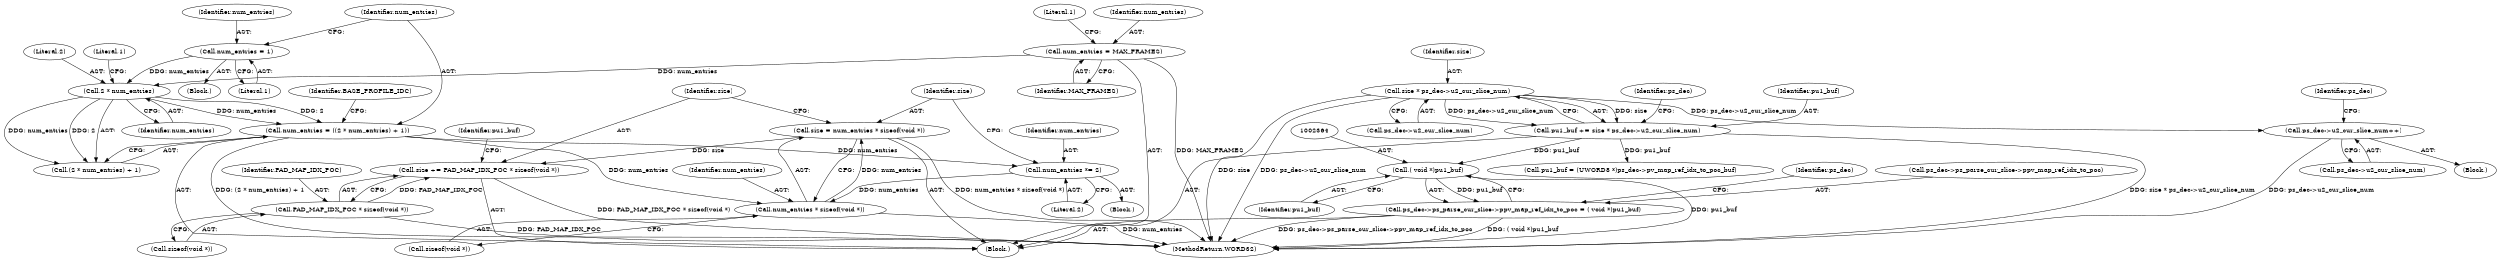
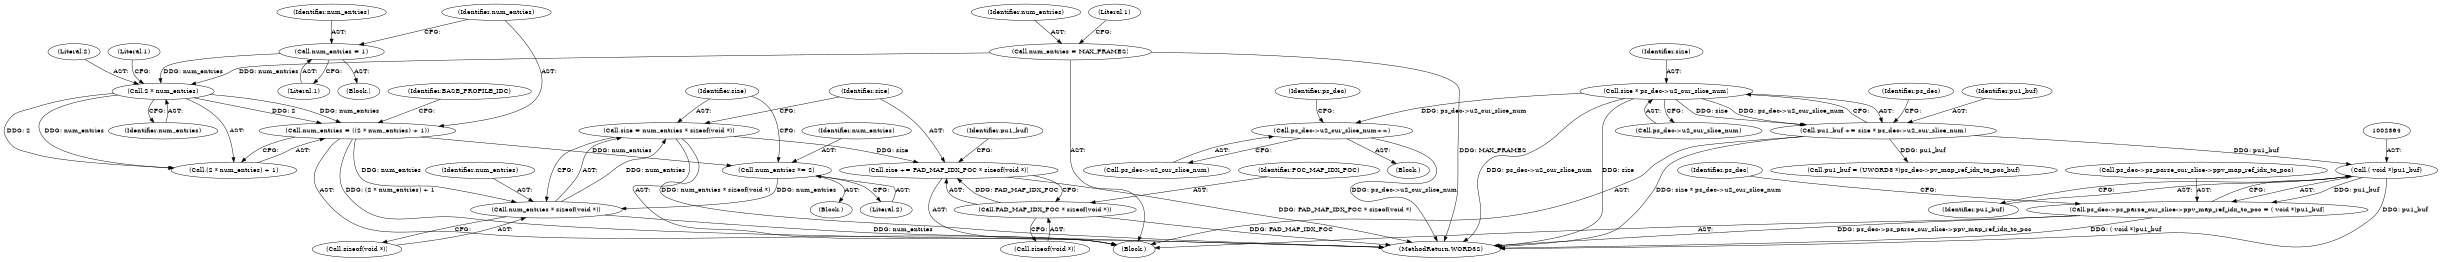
(1077, 91) -> none
(292, 170) -> (1309, 170)
